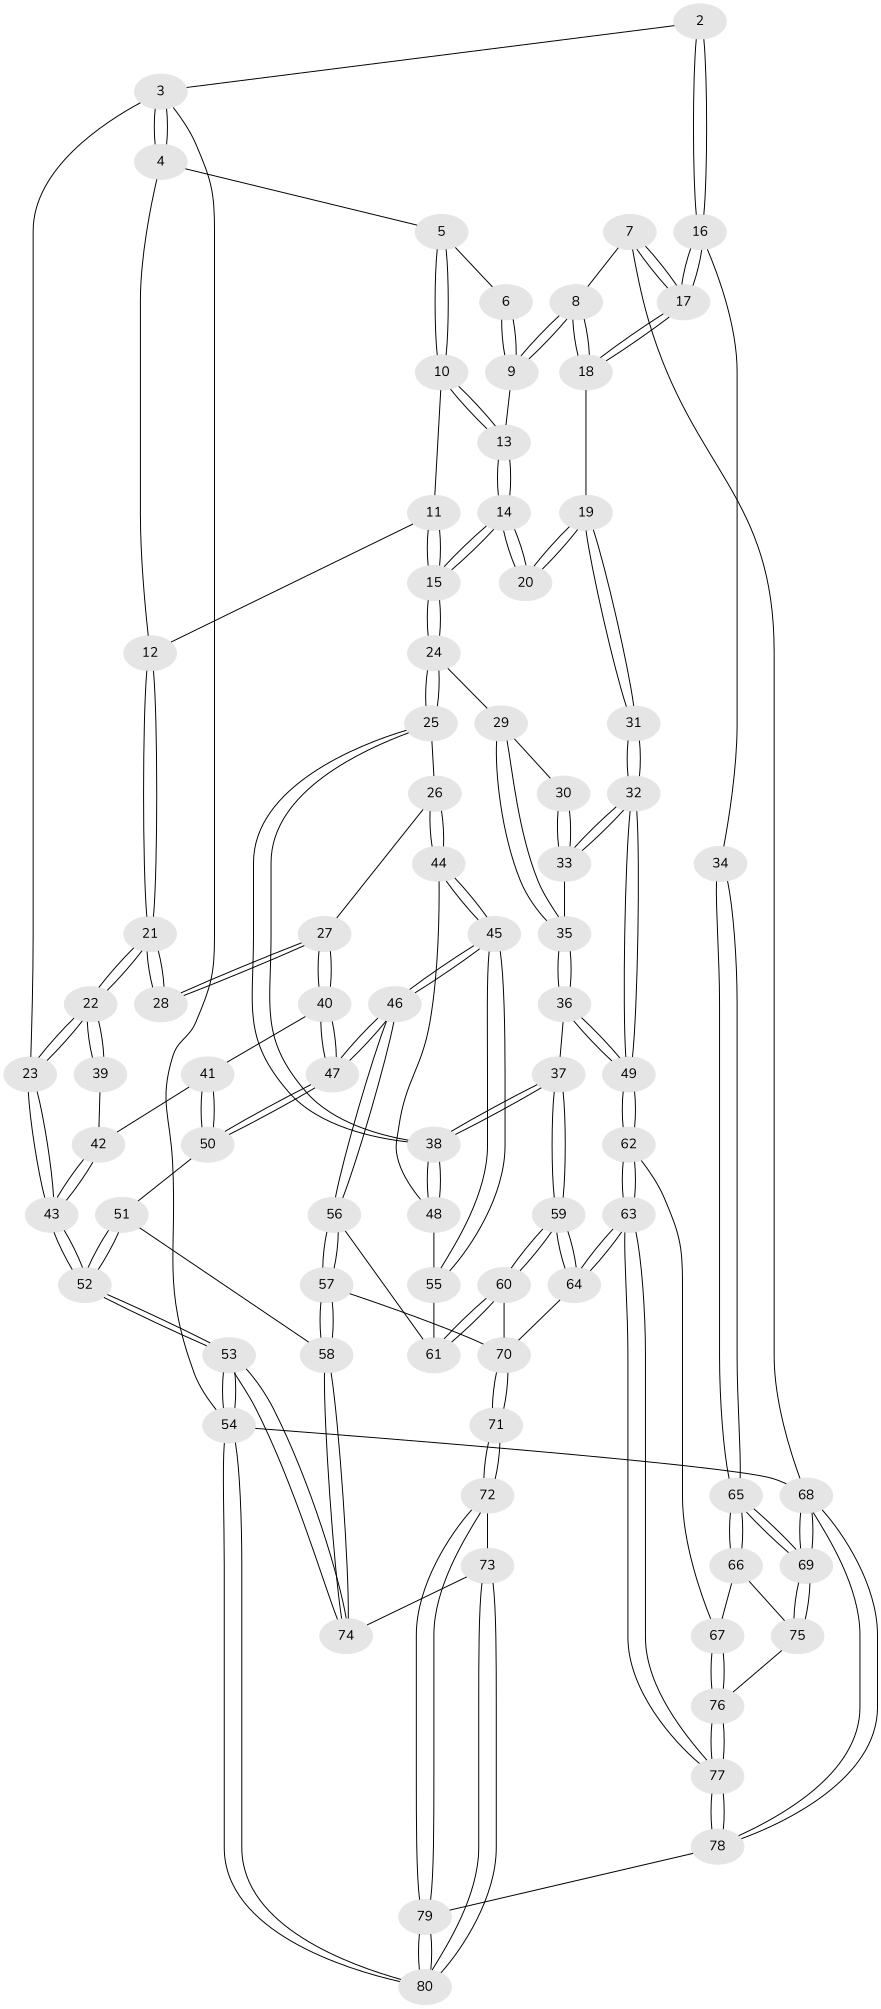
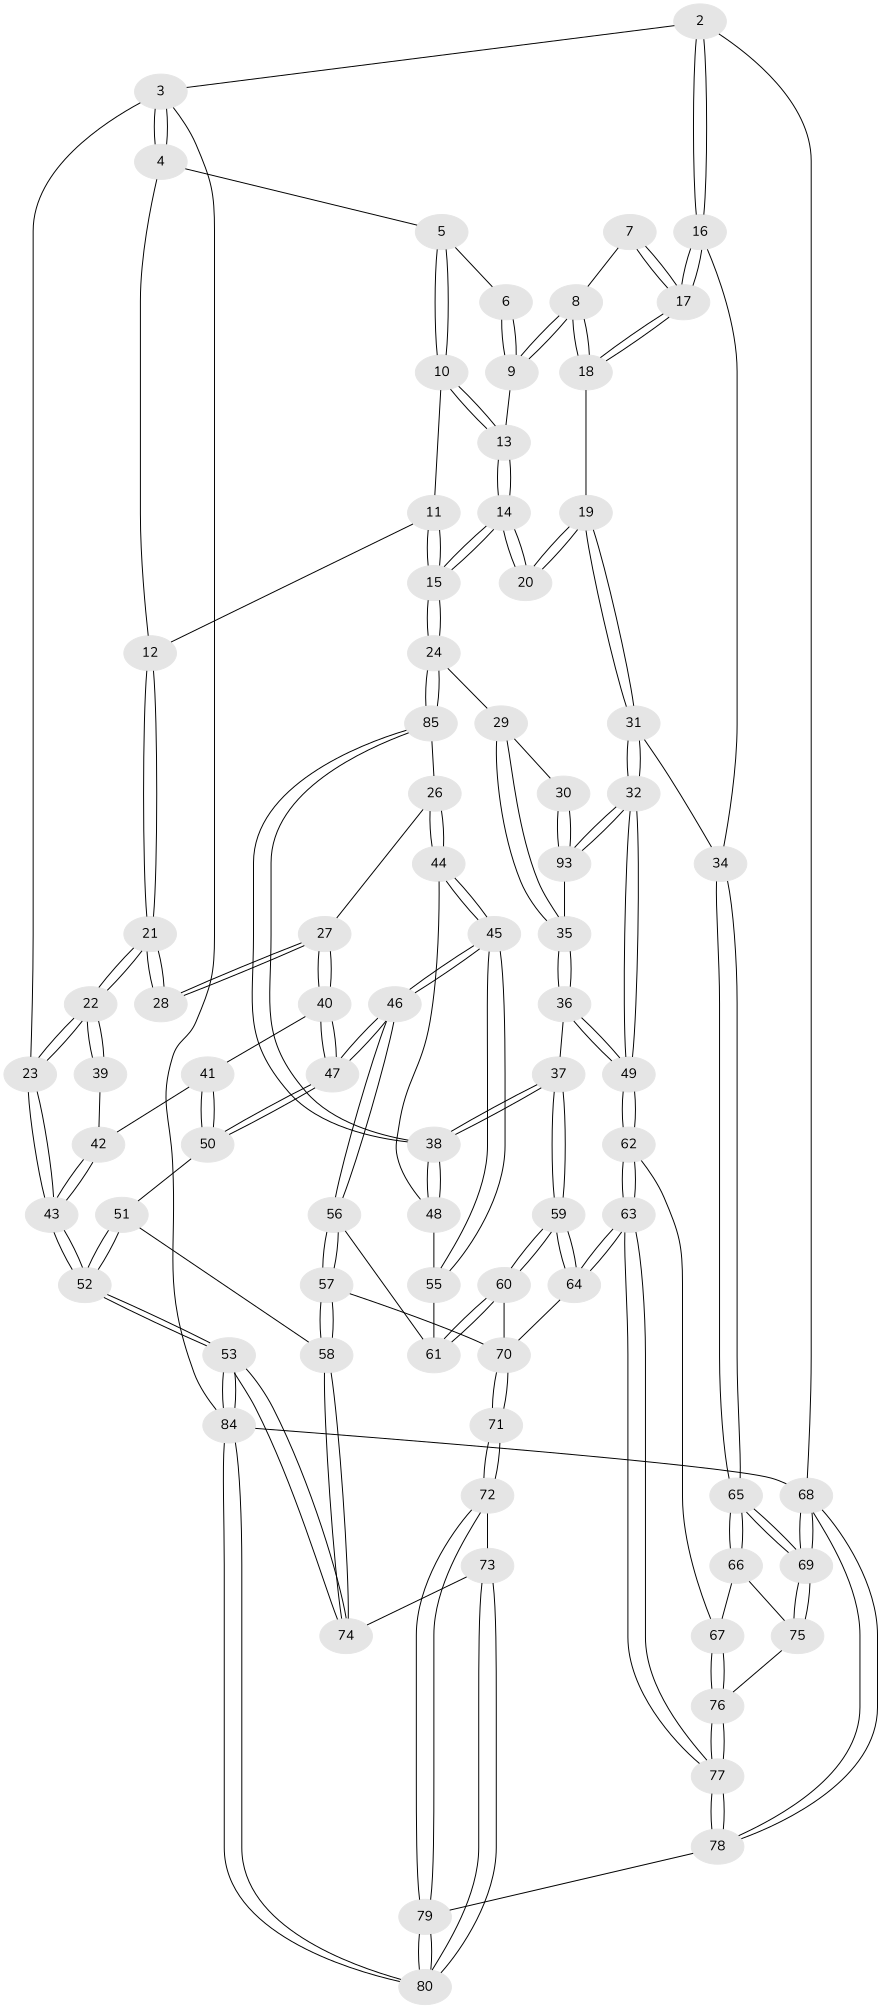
(431, 723) -> (431, 723)
none -> (679, 793)
(774, 851) -> (811, 738)
(565, 864) -> (565, 864)
(229, 1425) -> (229, 1425)
